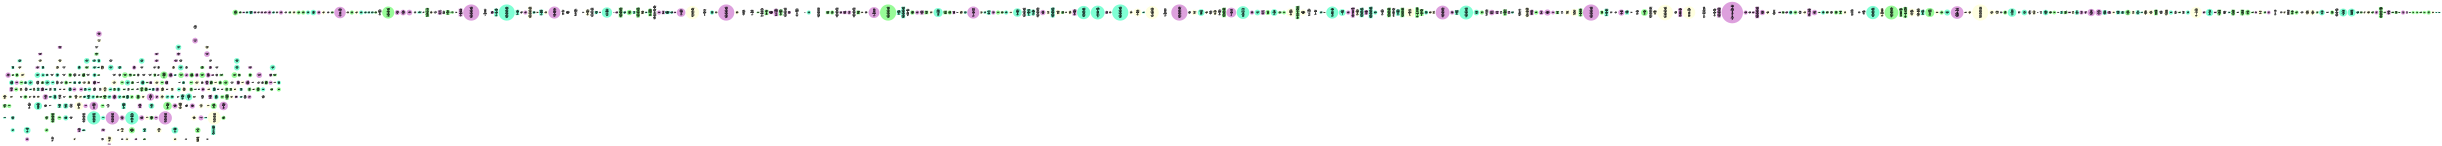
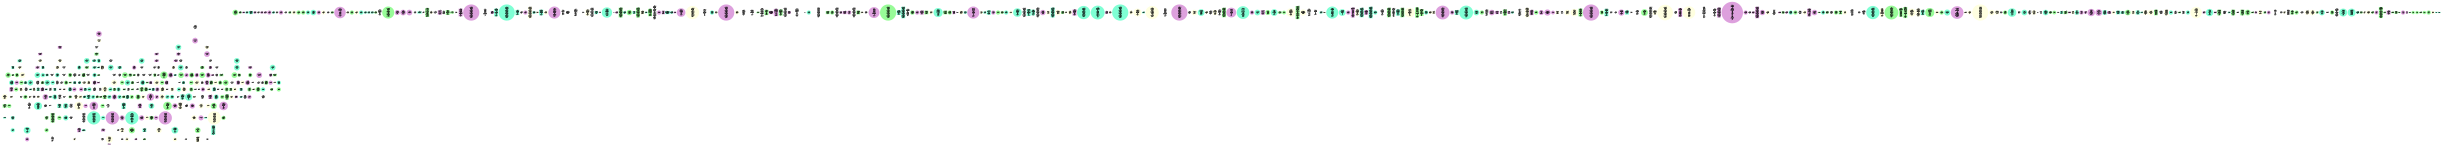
(1557, 13) -> (1557, 13)
(8, 75) -> (8, 75)
